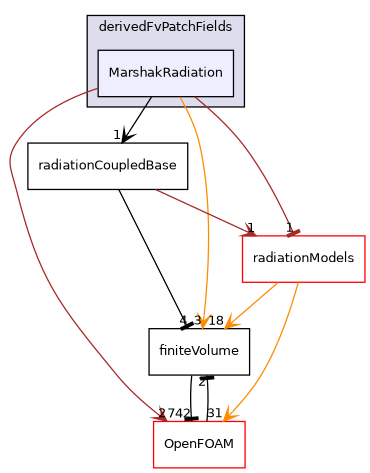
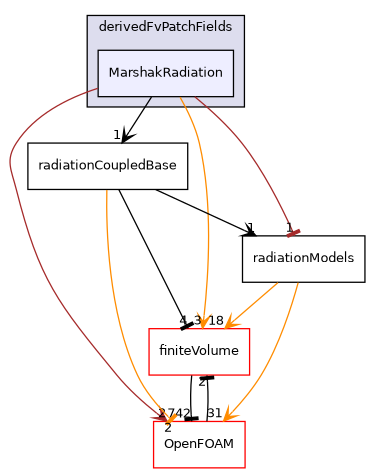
(200, 210) -> (200, 210)
(304, 259) -> (304, 259)
none -> (117, 310)
(199, 352) -> (199, 352)
